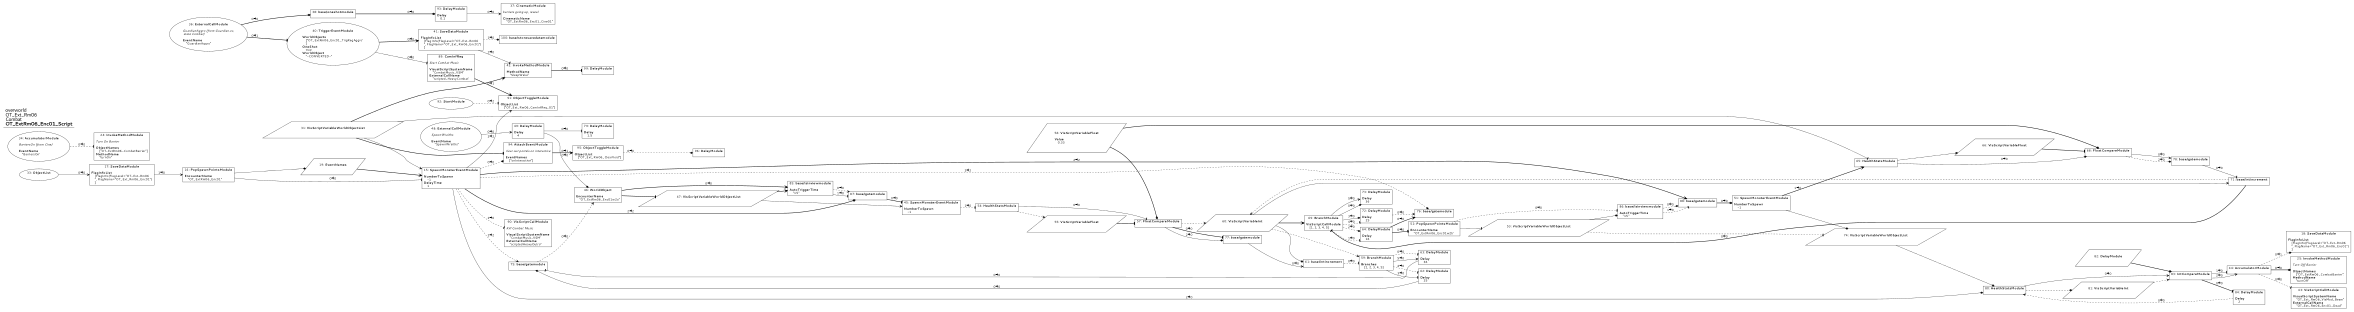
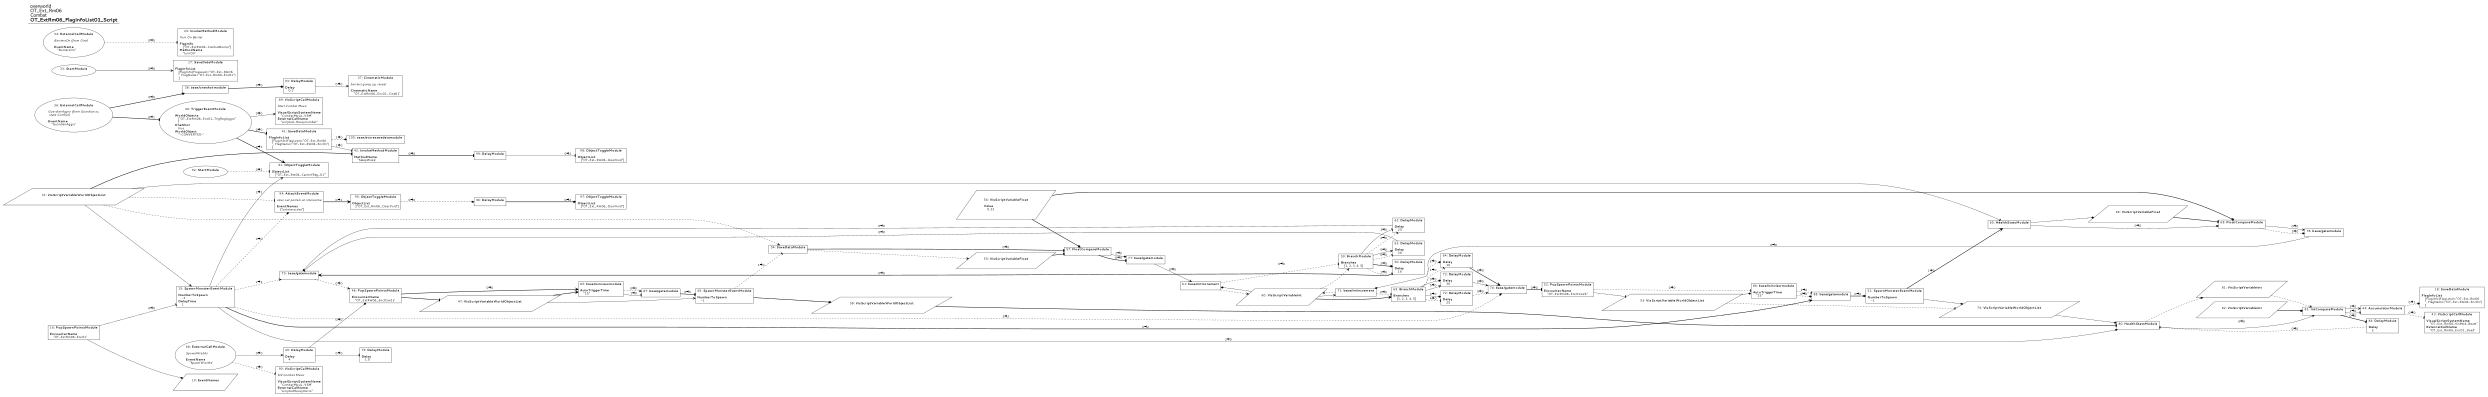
(398, 41) -> (257, 132)
(454, 56) -> (302, 100)
(401, 58) -> (262, 116)
(492, 87) -> (260, 150)
(425, 94) -> (218, 156)
(39, 124) -> (74, 20)
(42, 138) -> (77, 34)
(108, 148) -> (187, 44)
(428, 155) -> (201, 198)
none -> (601, 156)
(2219, 171) -> (1834, 247)
(388, 172) -> none
(42, 173) -> (77, 69)
(167, 175) -> none
(601, 190) -> (379, 291)
none -> (601, 202)
(1000, 206) -> (791, 247)
(1083, 209) -> (935, 249)
(478, 212) -> (253, 368)
(657, 213) -> none
none -> (442, 220)
(1193, 223) -> (1234, 292)
(1324, 224) -> (1401, 296)
(1793, 228) -> (1383, 294)
(1400, 232) -> (1534, 290)
(2111, 256) -> (2245, 308)
none -> (1409, 267)
(2319, 270) -> none
none -> (1479, 284)
(2129, 303) -> (2264, 331)
none -> (882, 305)
